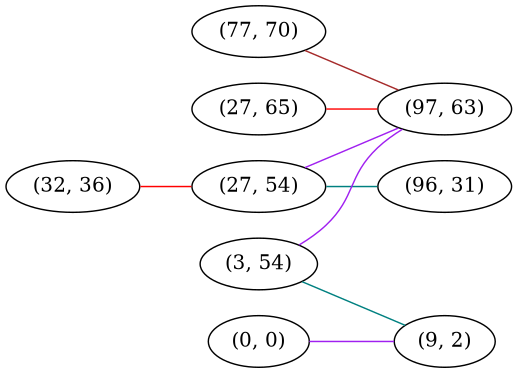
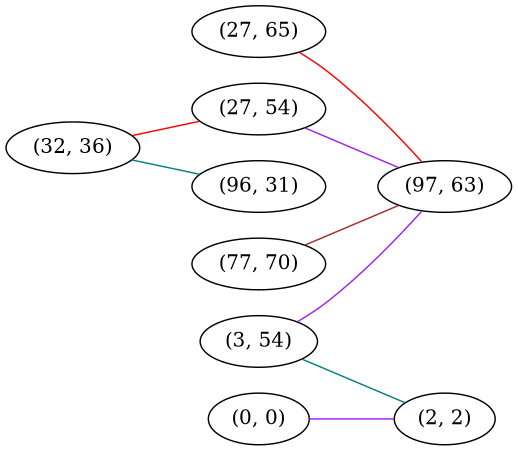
(342, 187) -> (166, 167)
(445, 341) -> (445, 419)
